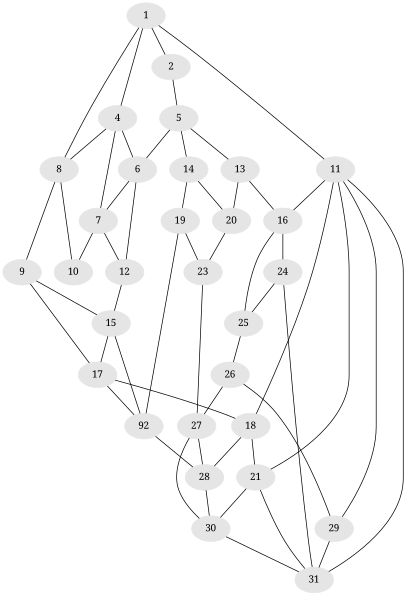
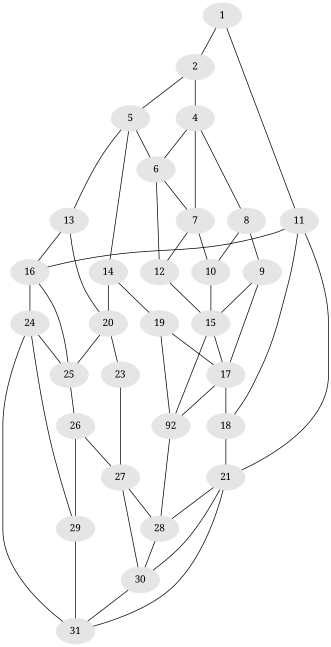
(132, 67) -> (195, 93)
(100, 91) -> none
(192, 247) -> (193, 349)
none -> (211, 298)
none -> (89, 349)
(376, 349) -> (47, 427)
(403, 382) -> none
(228, 452) -> (193, 503)
